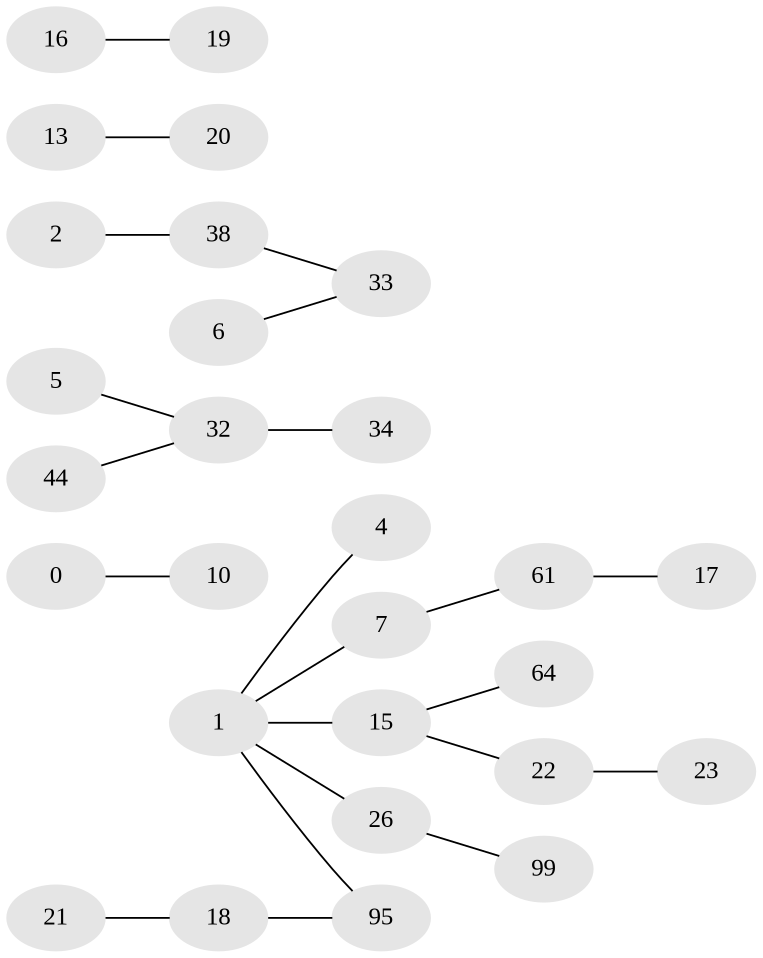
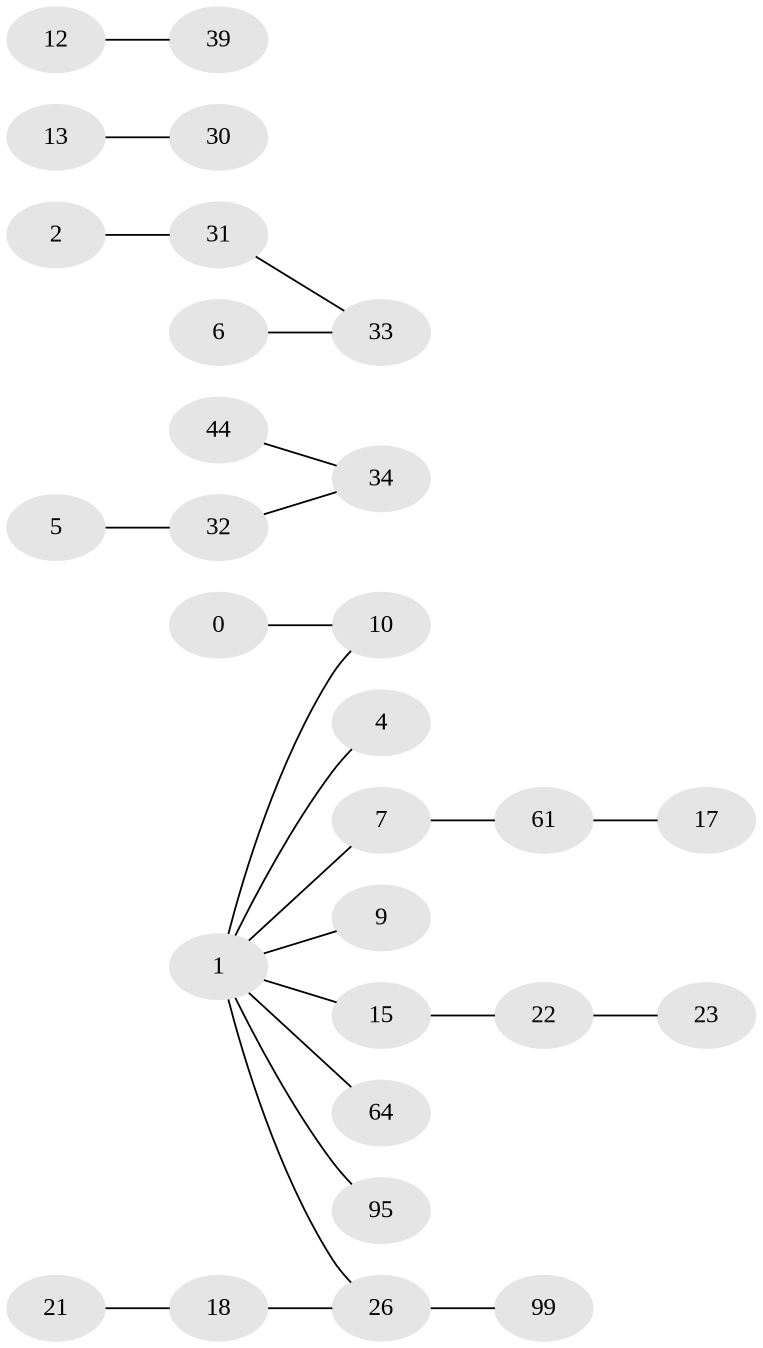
(56, 40) -> (56, 40)
(219, 40) -> (219, 40)
(219, 137) -> (219, 137)
(219, 235) -> (219, 235)
(138, 454) -> (300, 455)
(463, 698) -> (300, 1040)
none -> (277, 786)
(300, 918) -> (300, 1308)
none -> (381, 918)
